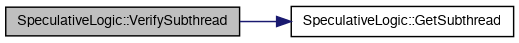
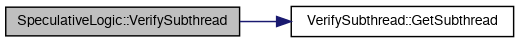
(402, 22) -> (402, 22)
